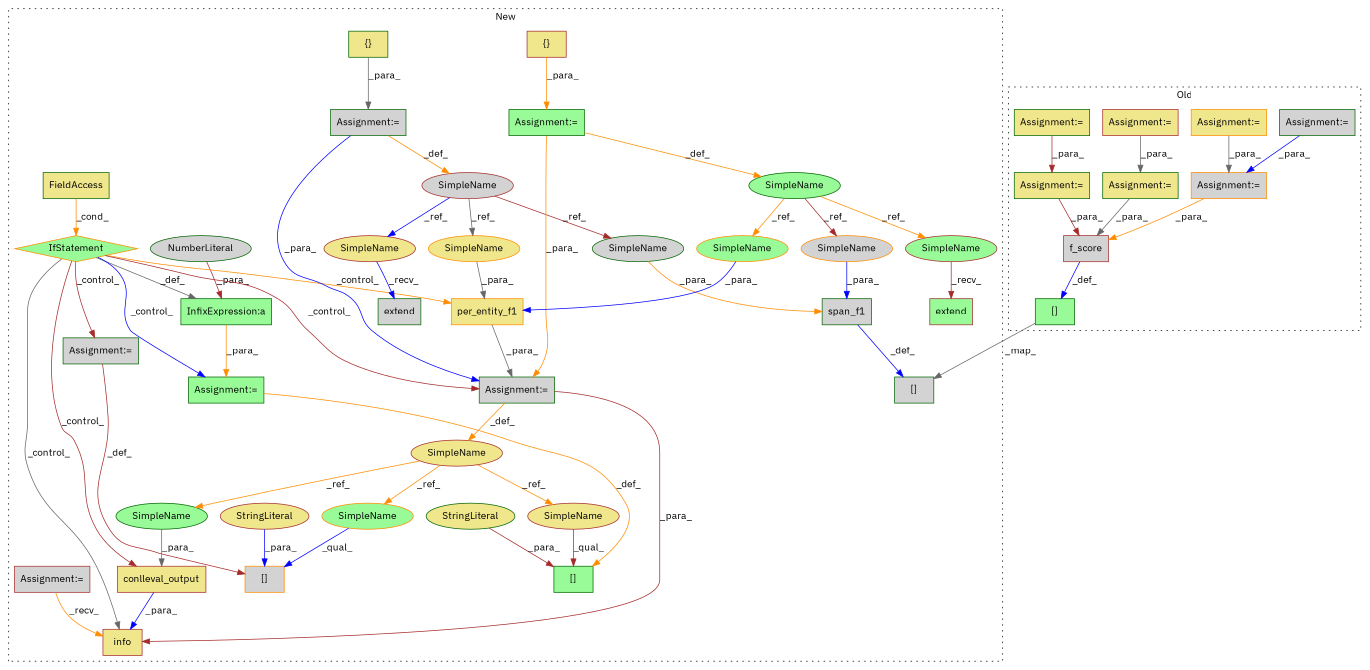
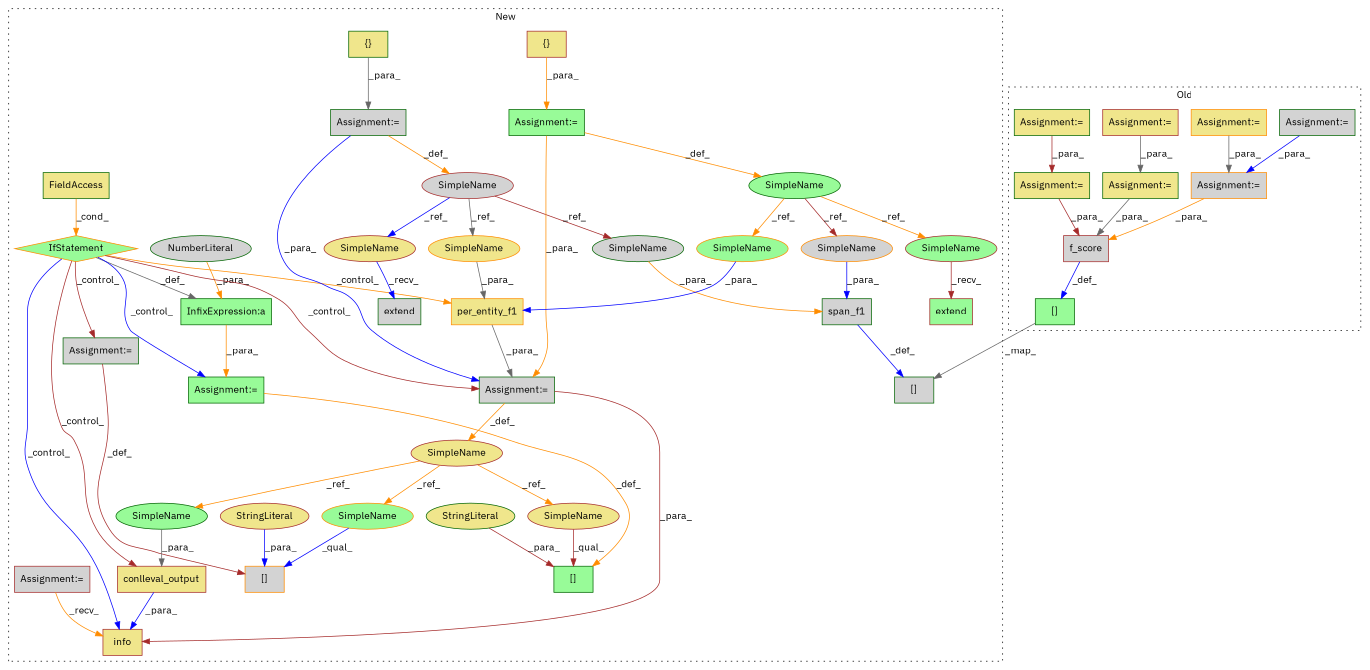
(213, 277) -> (213, 277)
(25, 448) -> (25, 448)
